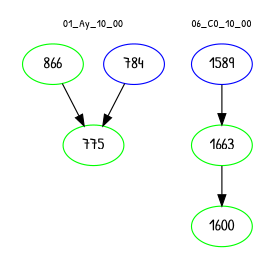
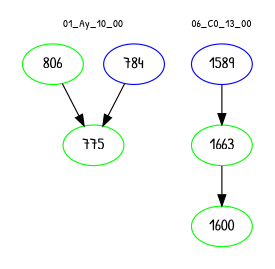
(222, 24) -> (222, 24)
(53, 64) -> (53, 64)
